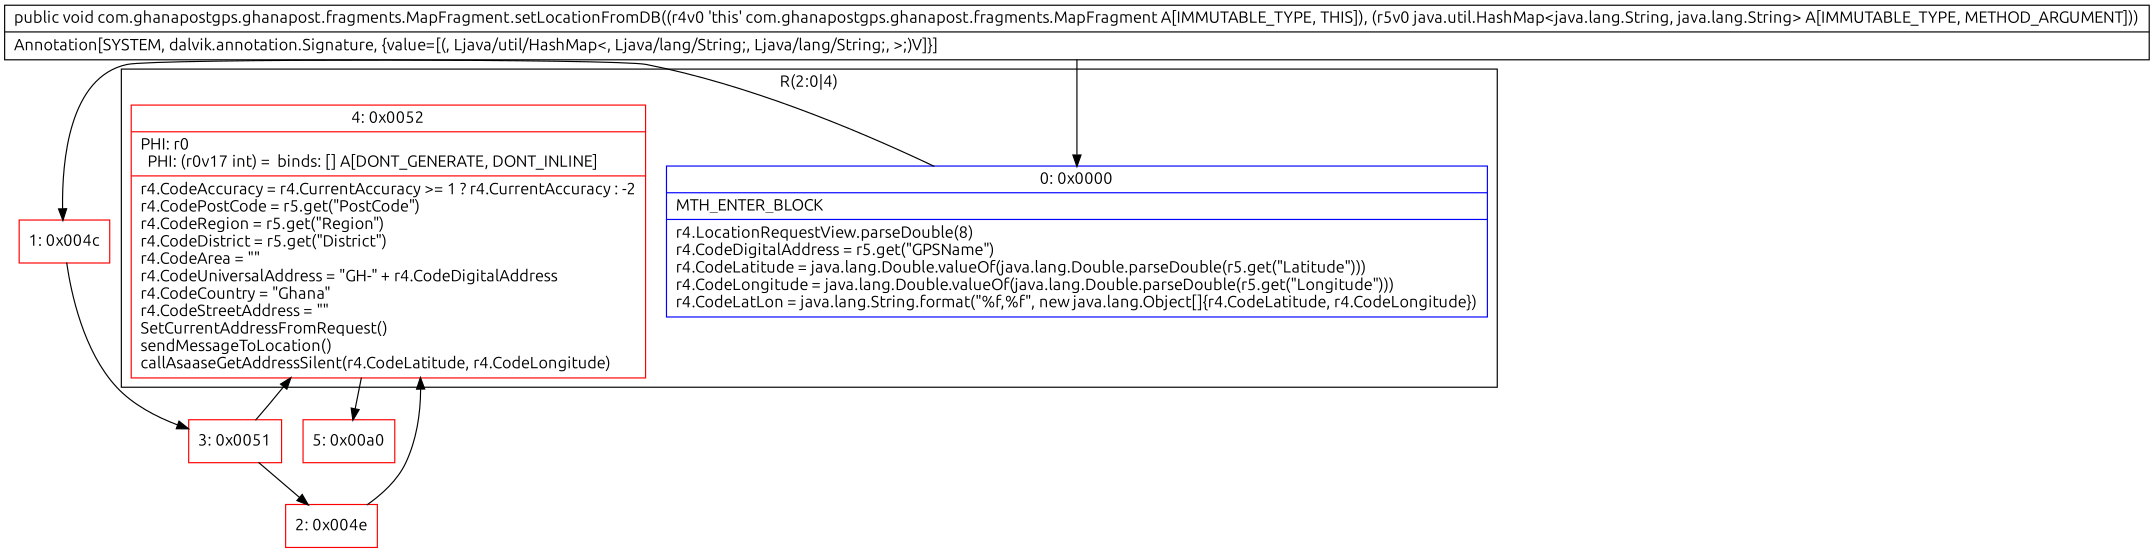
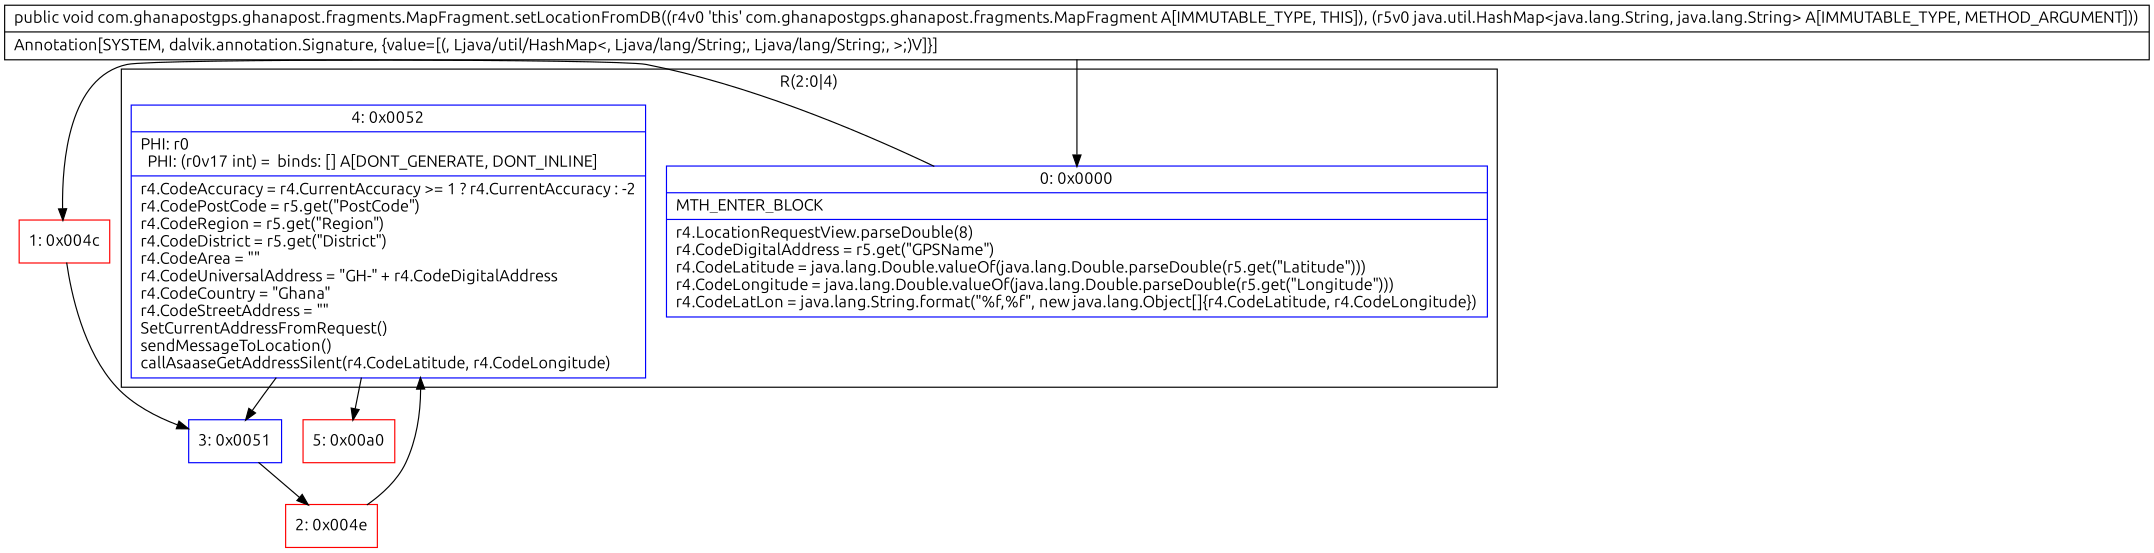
(388, 242) -> (388, 242)
(270, 404) -> (264, 395)
(235, 441) -> (235, 441)
